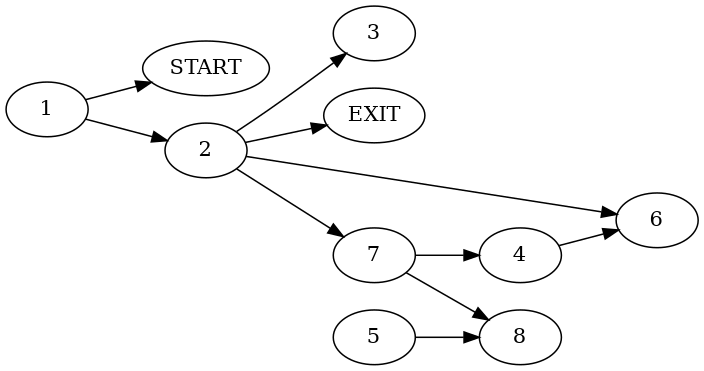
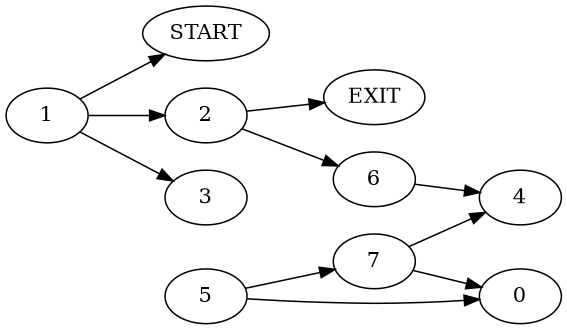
(286, 98) -> (120, 153)
(283, 199) -> (283, 280)
(581, 240) -> (440, 187)
(520, 337) -> (520, 296)
